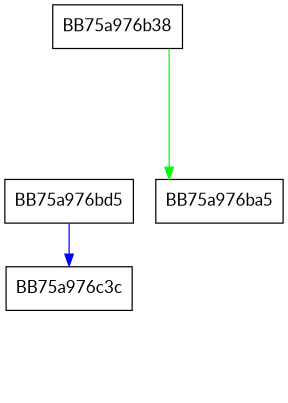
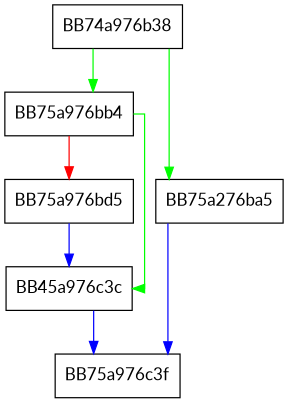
(118, 27) -> (118, 27)
none -> (69, 114)
(219, 201) -> (219, 201)
(69, 289) -> (69, 289)
none -> (118, 376)
